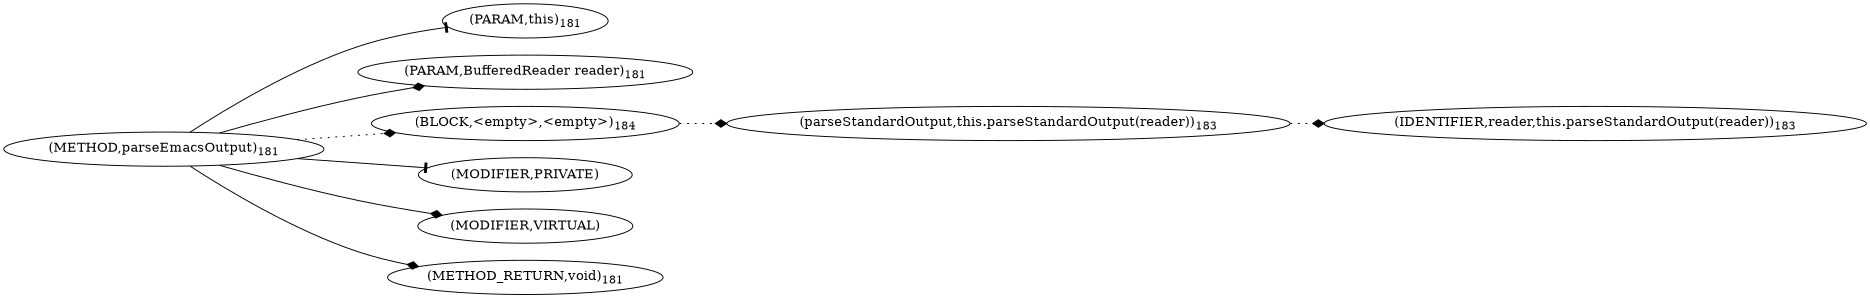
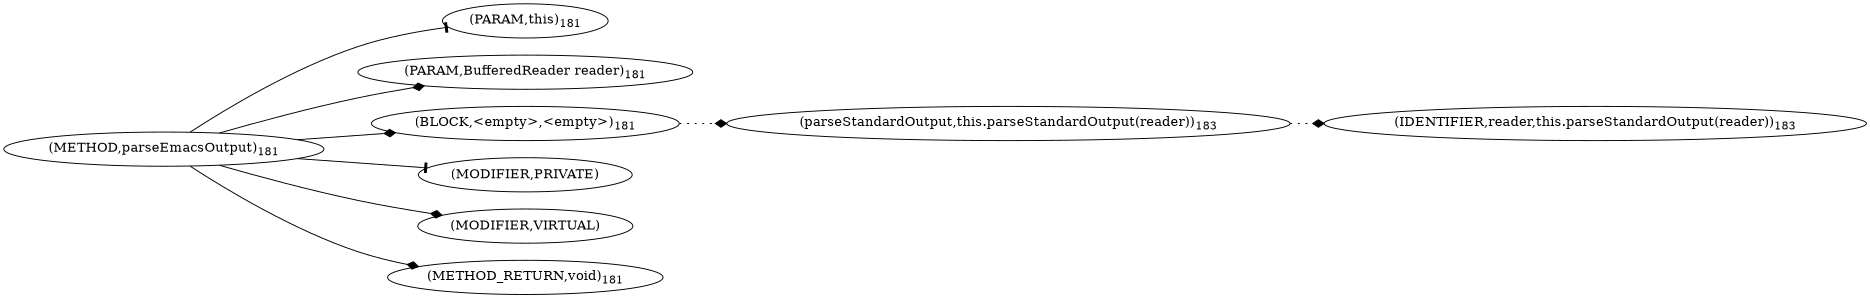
(625, 122) -> (625, 122)
(341, 137) -> (341, 137)
